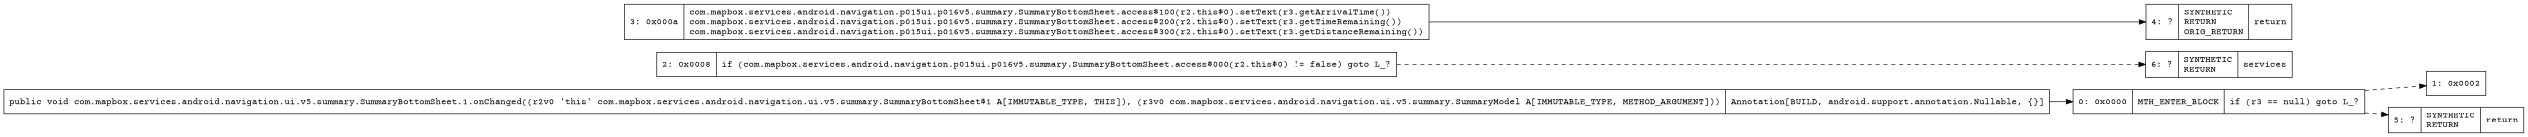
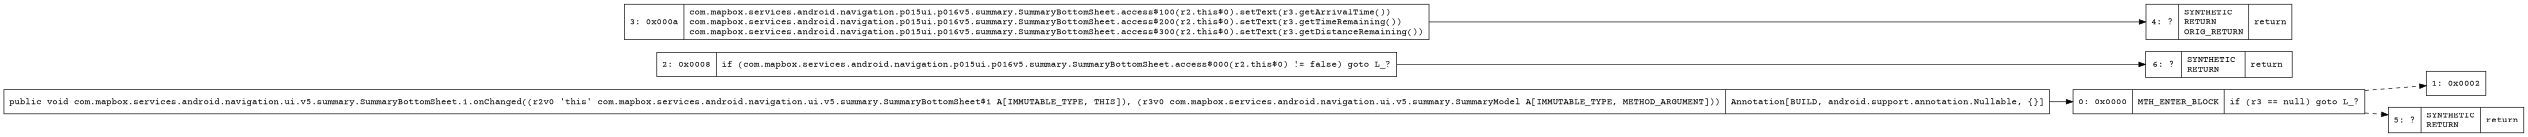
(1768, 64) -> (1768, 64)
(2265, 64) -> (2267, 64)
